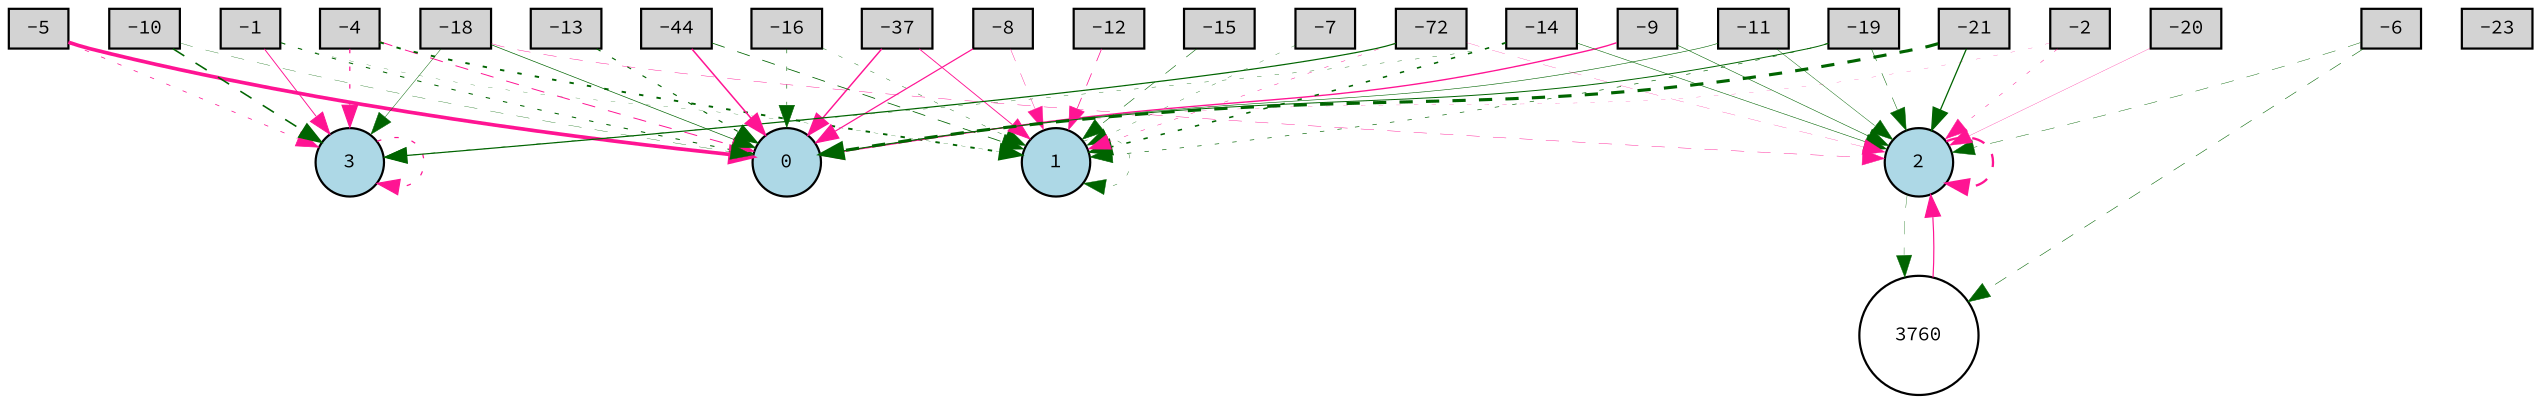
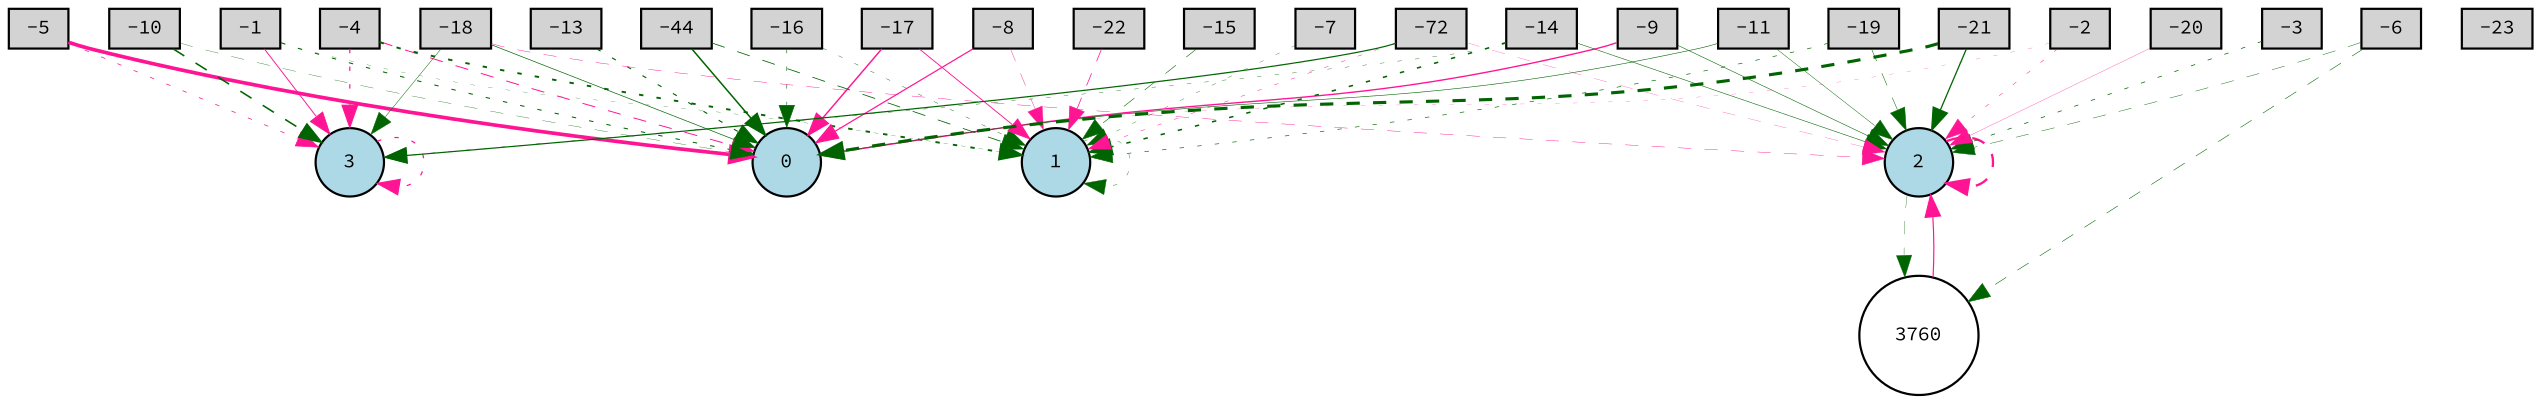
(897, 29) -> (897, 29)
(1109, 29) -> (1109, 29)
none -> (2292, 29)
(729, 92) -> (729, 92)
(1336, 102) -> none
